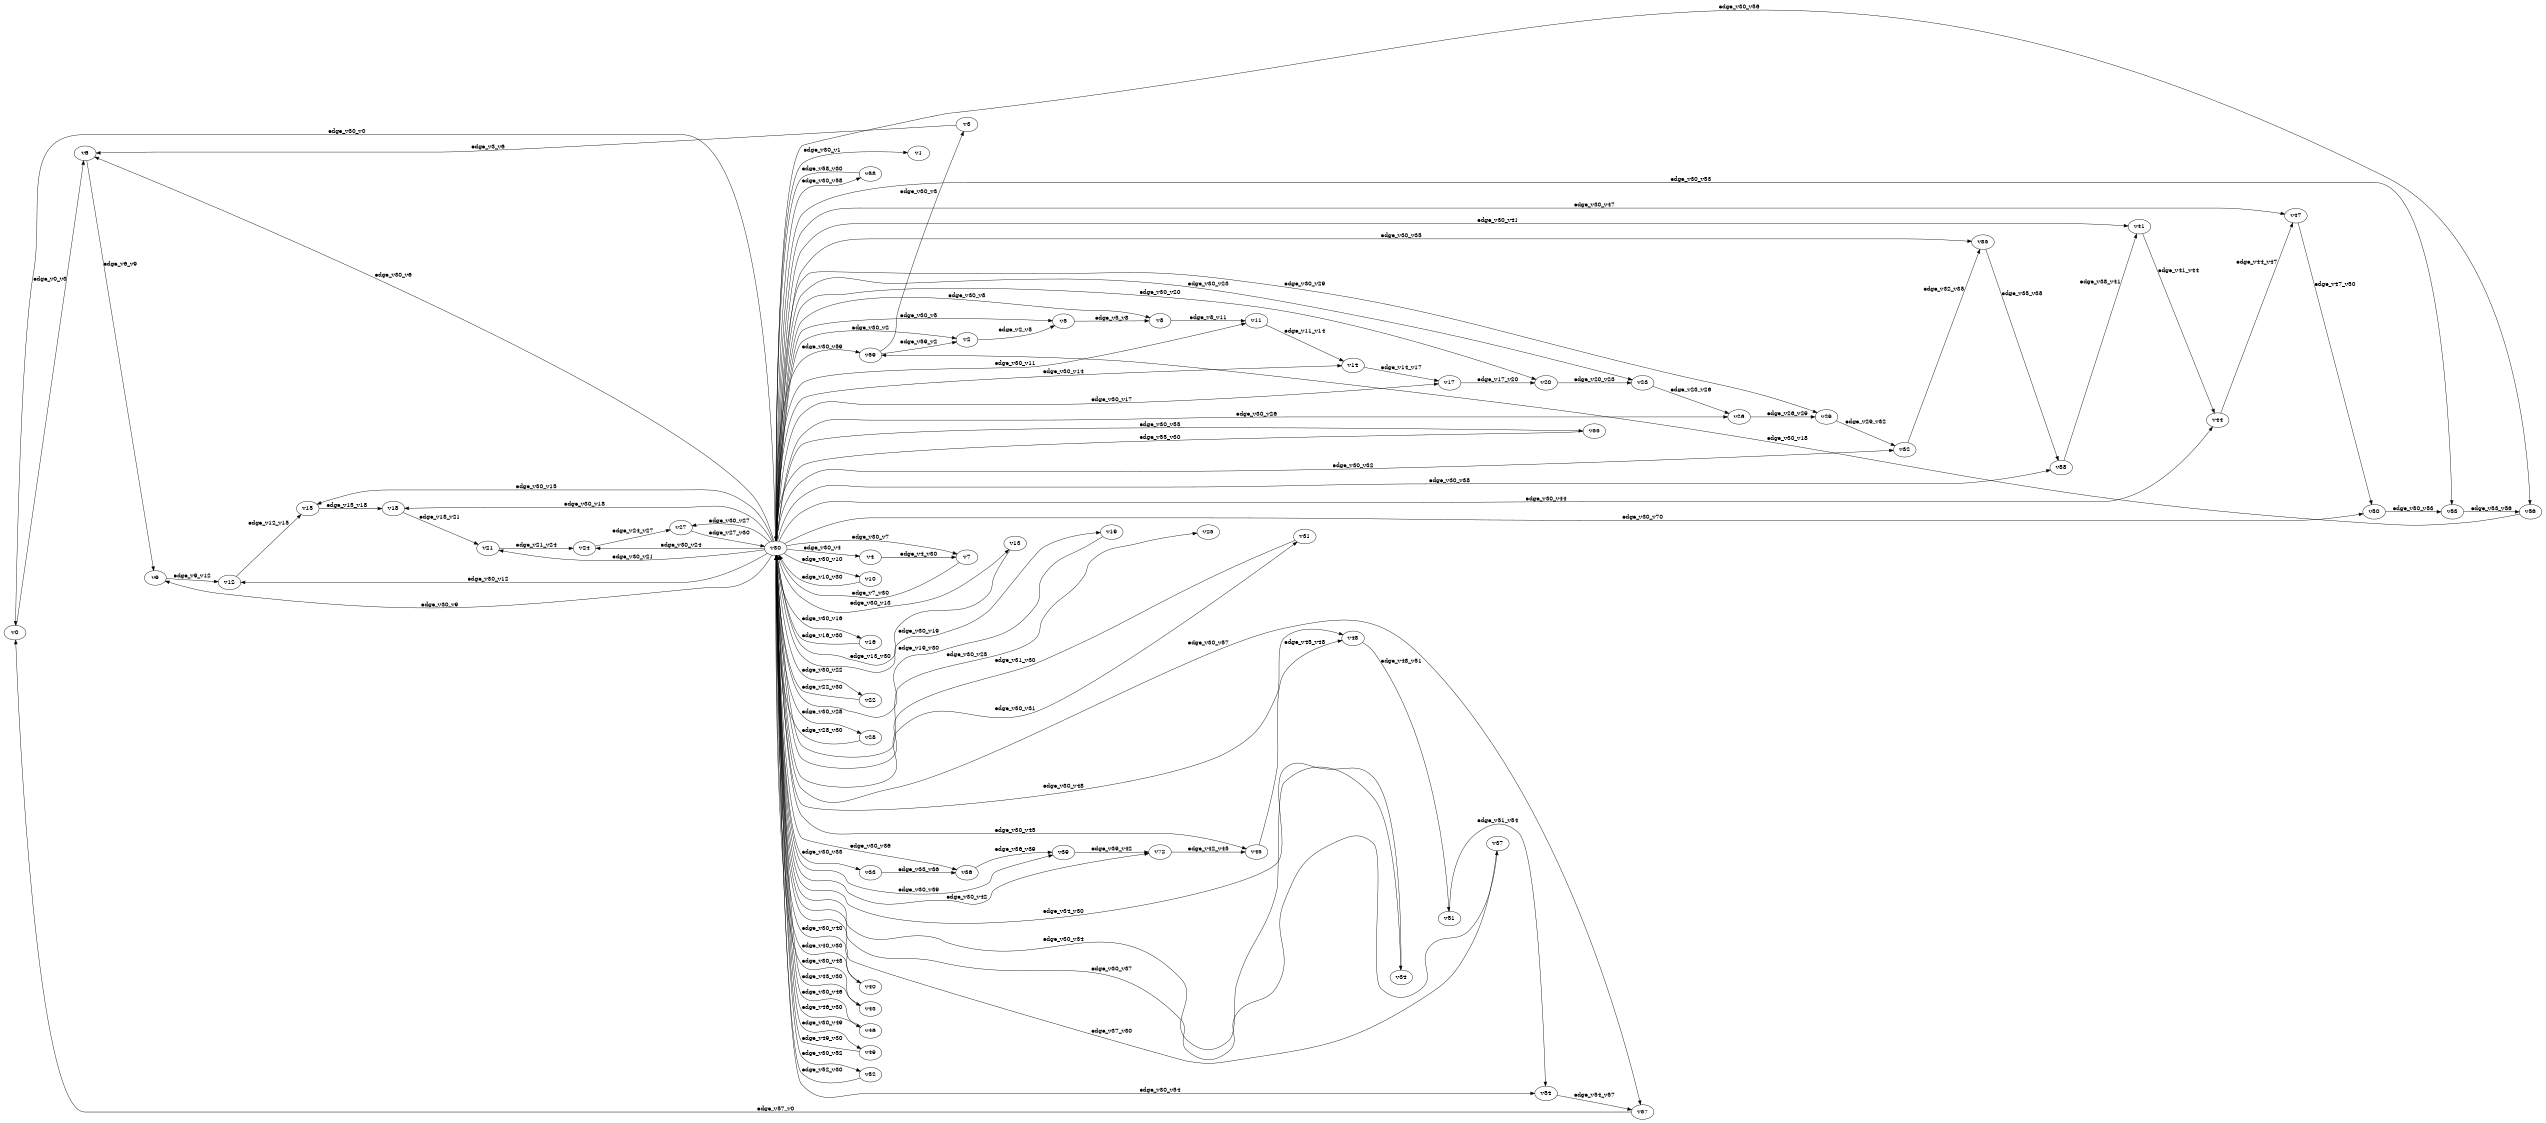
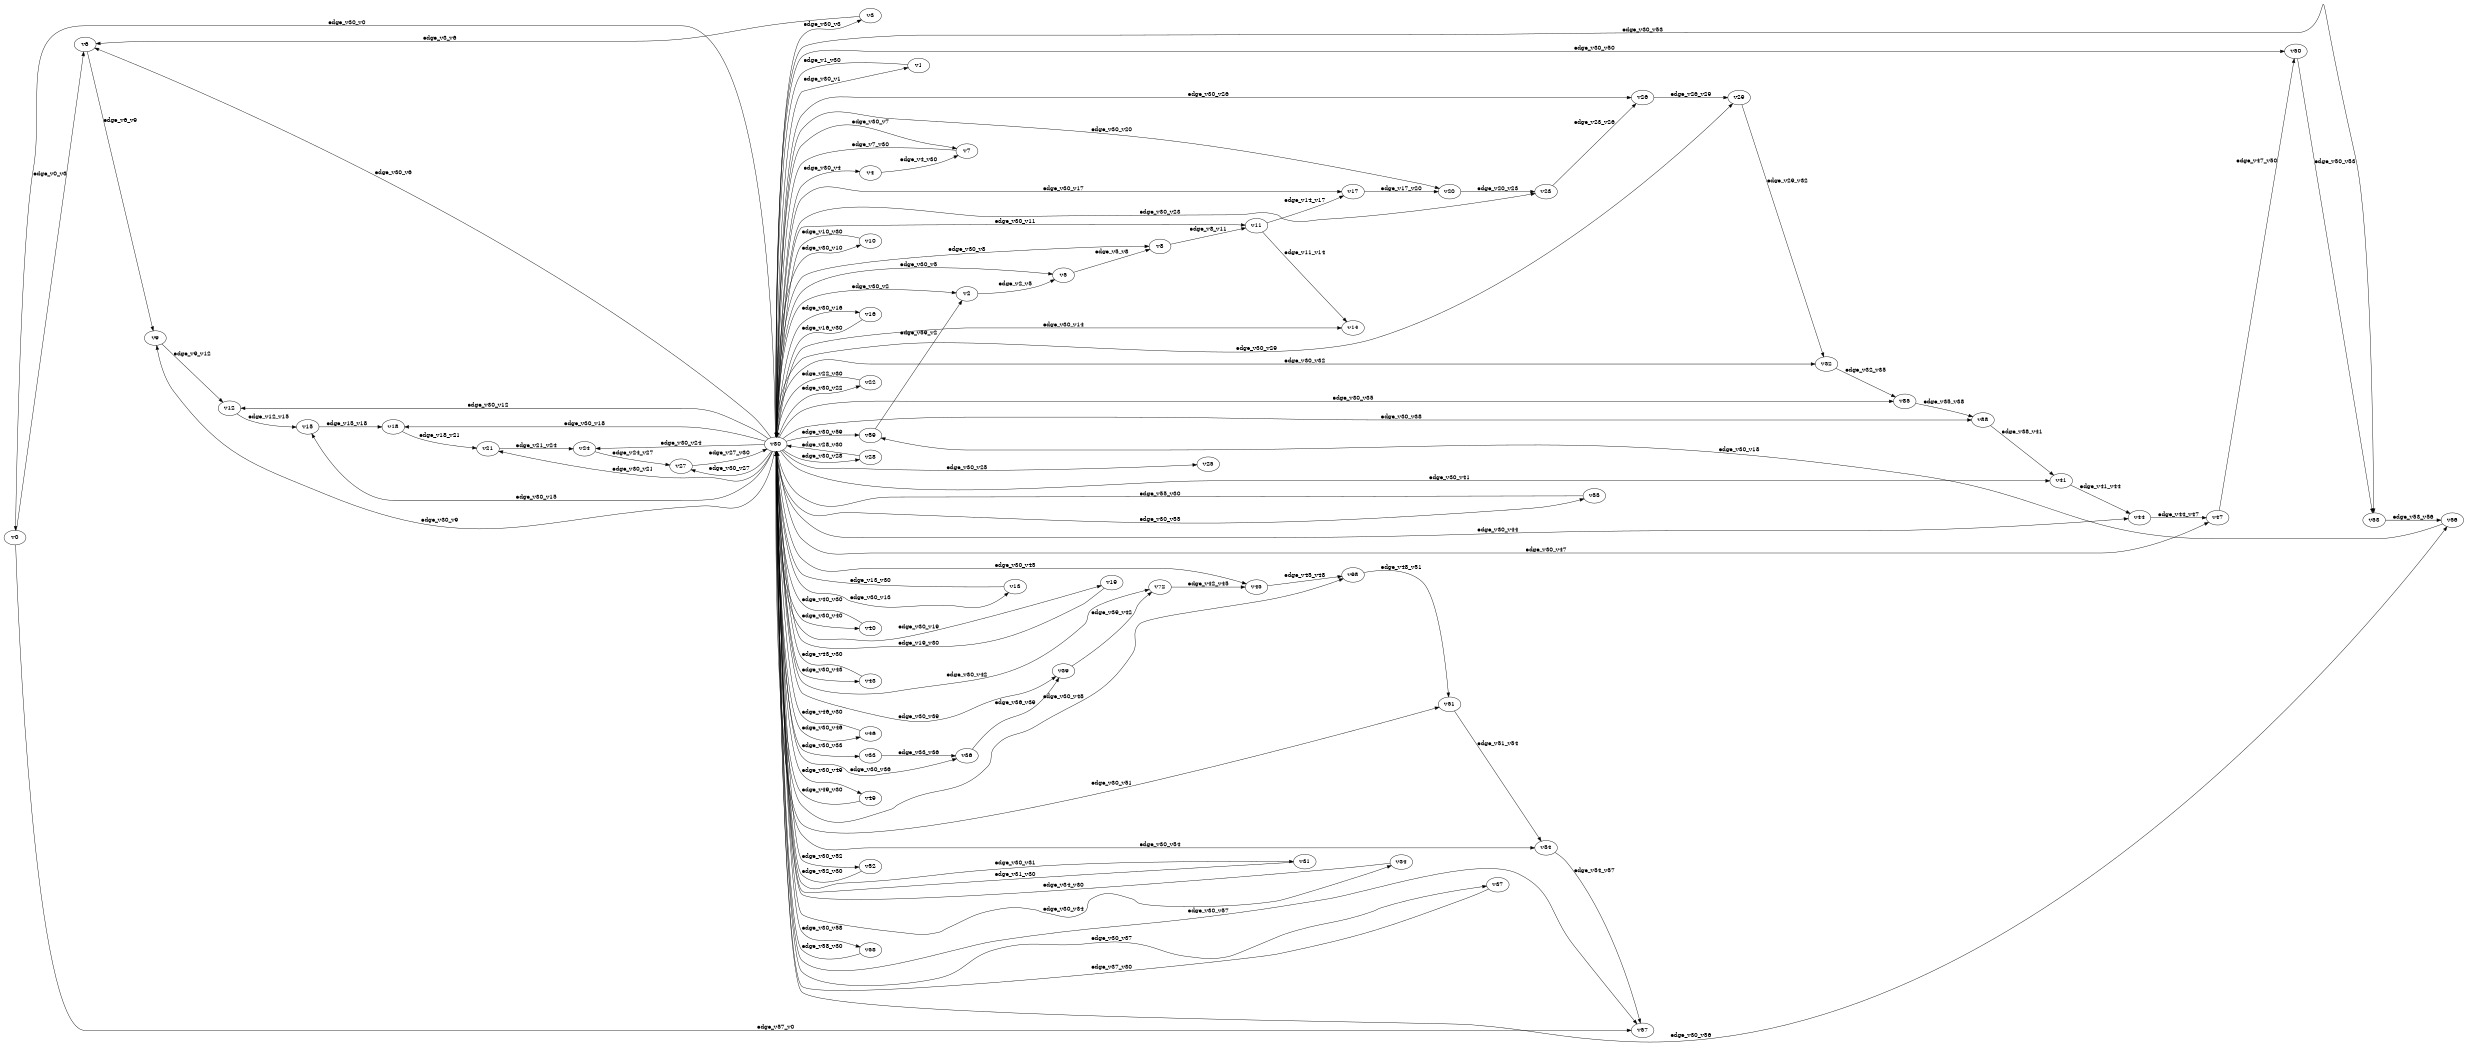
none -> (789, 116)
(920, 244) -> (780, 206)
(1399, 374) -> (1304, 211)
(1643, 517) -> (1594, 48)
(1353, 638) -> (1353, 575)
none -> (937, 824)
(618, 1112) -> (608, 1030)
